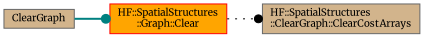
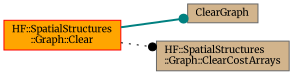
(88, 19) -> (150, 23)
(341, 19) -> (223, 56)
